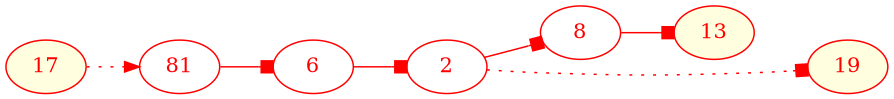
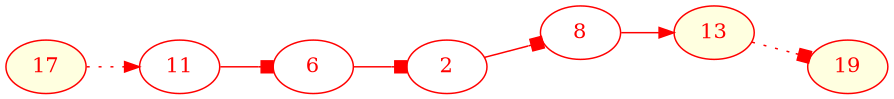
(640, 33) -> (640, 33)
(180, 67) -> (180, 67)
(640, 75) -> (774, 48)
